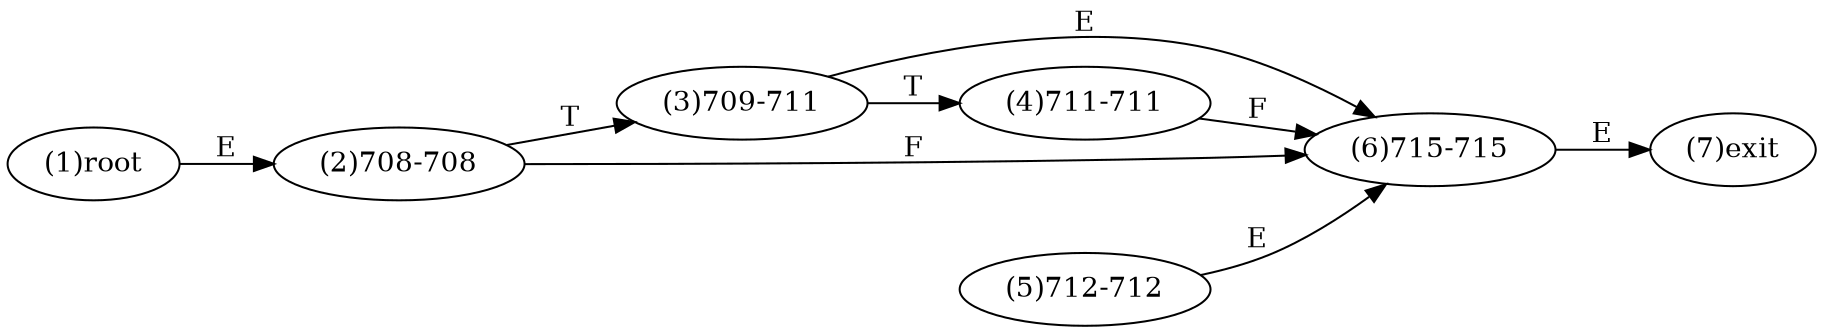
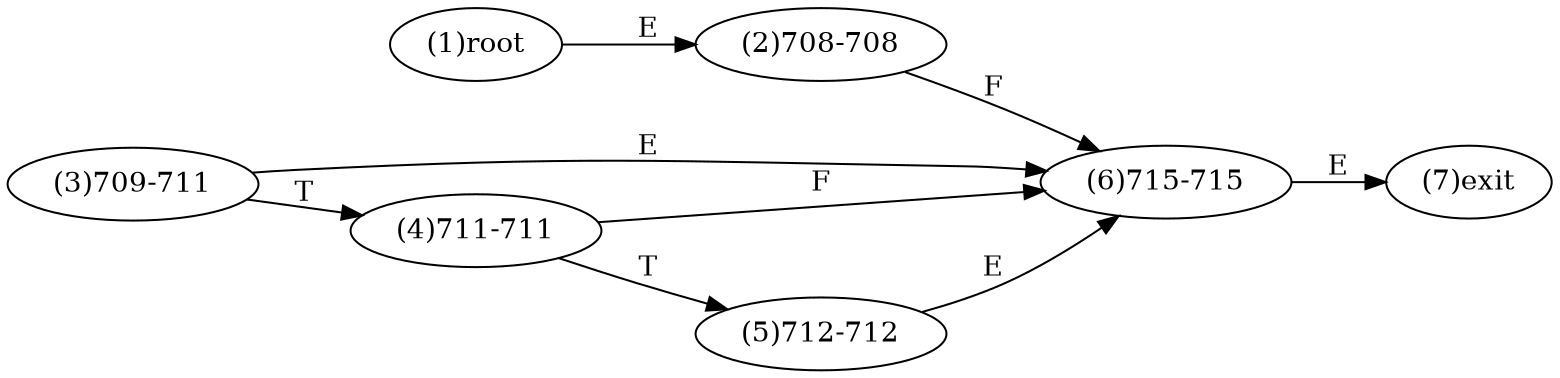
(560, 135) -> none
none -> (633, 282)
